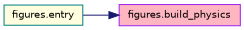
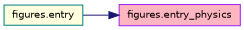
(180, 15) -> (180, 15)
